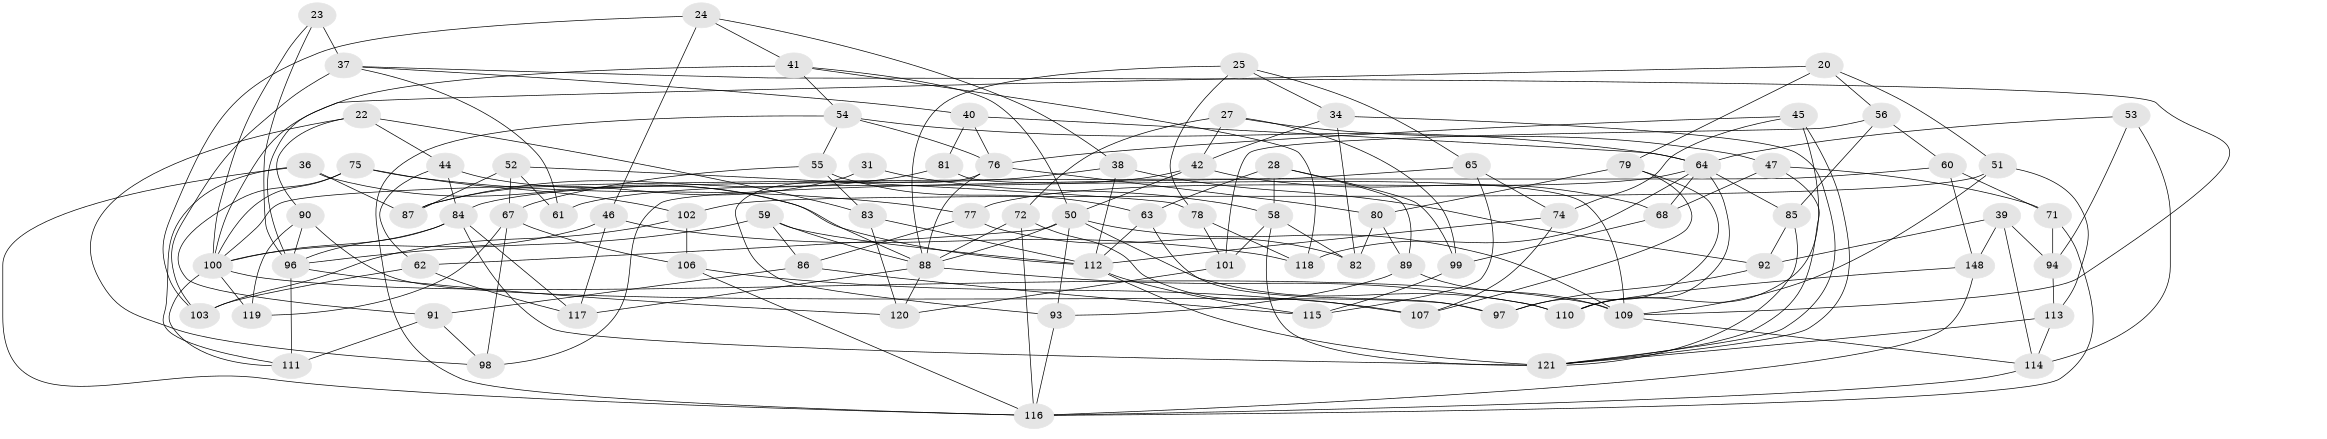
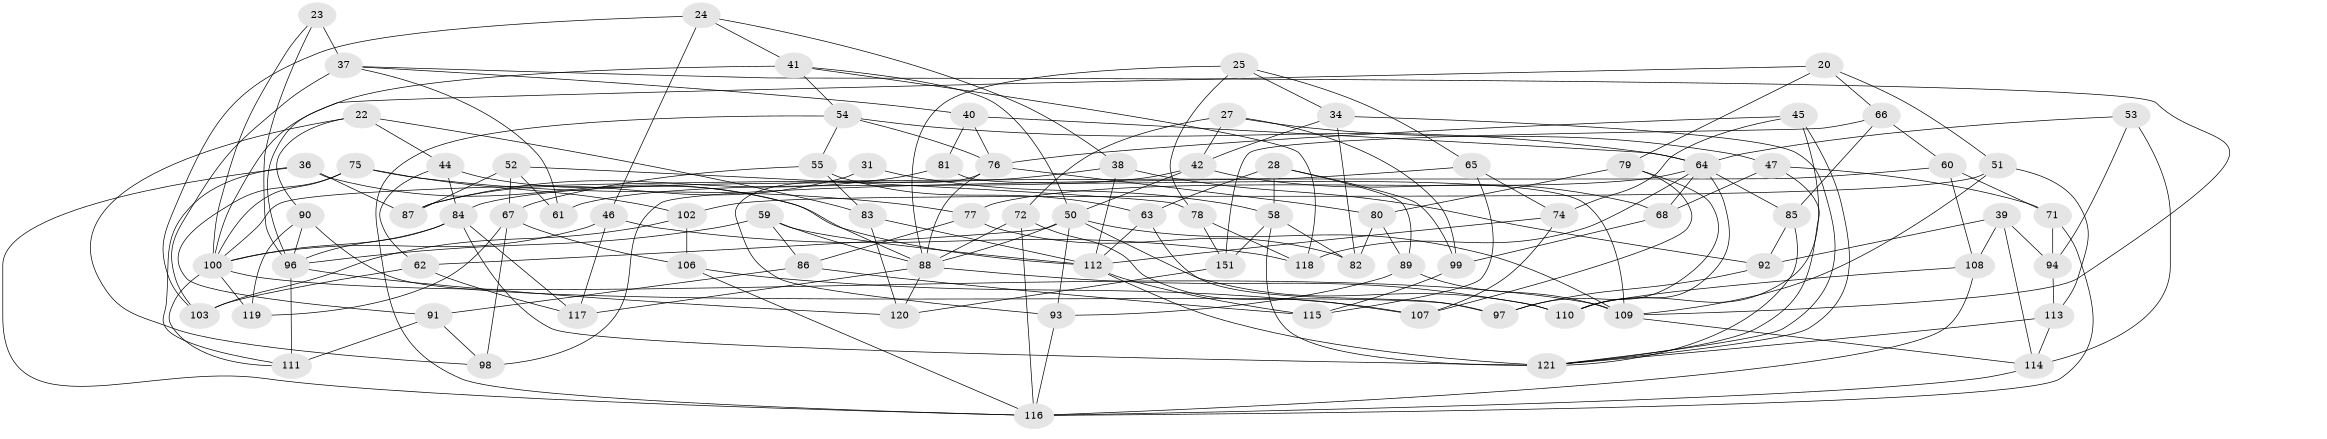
(1882, 116) -> (1882, 116)
(1225, 266) -> (1225, 266)
(1975, 266) -> (1975, 266)
